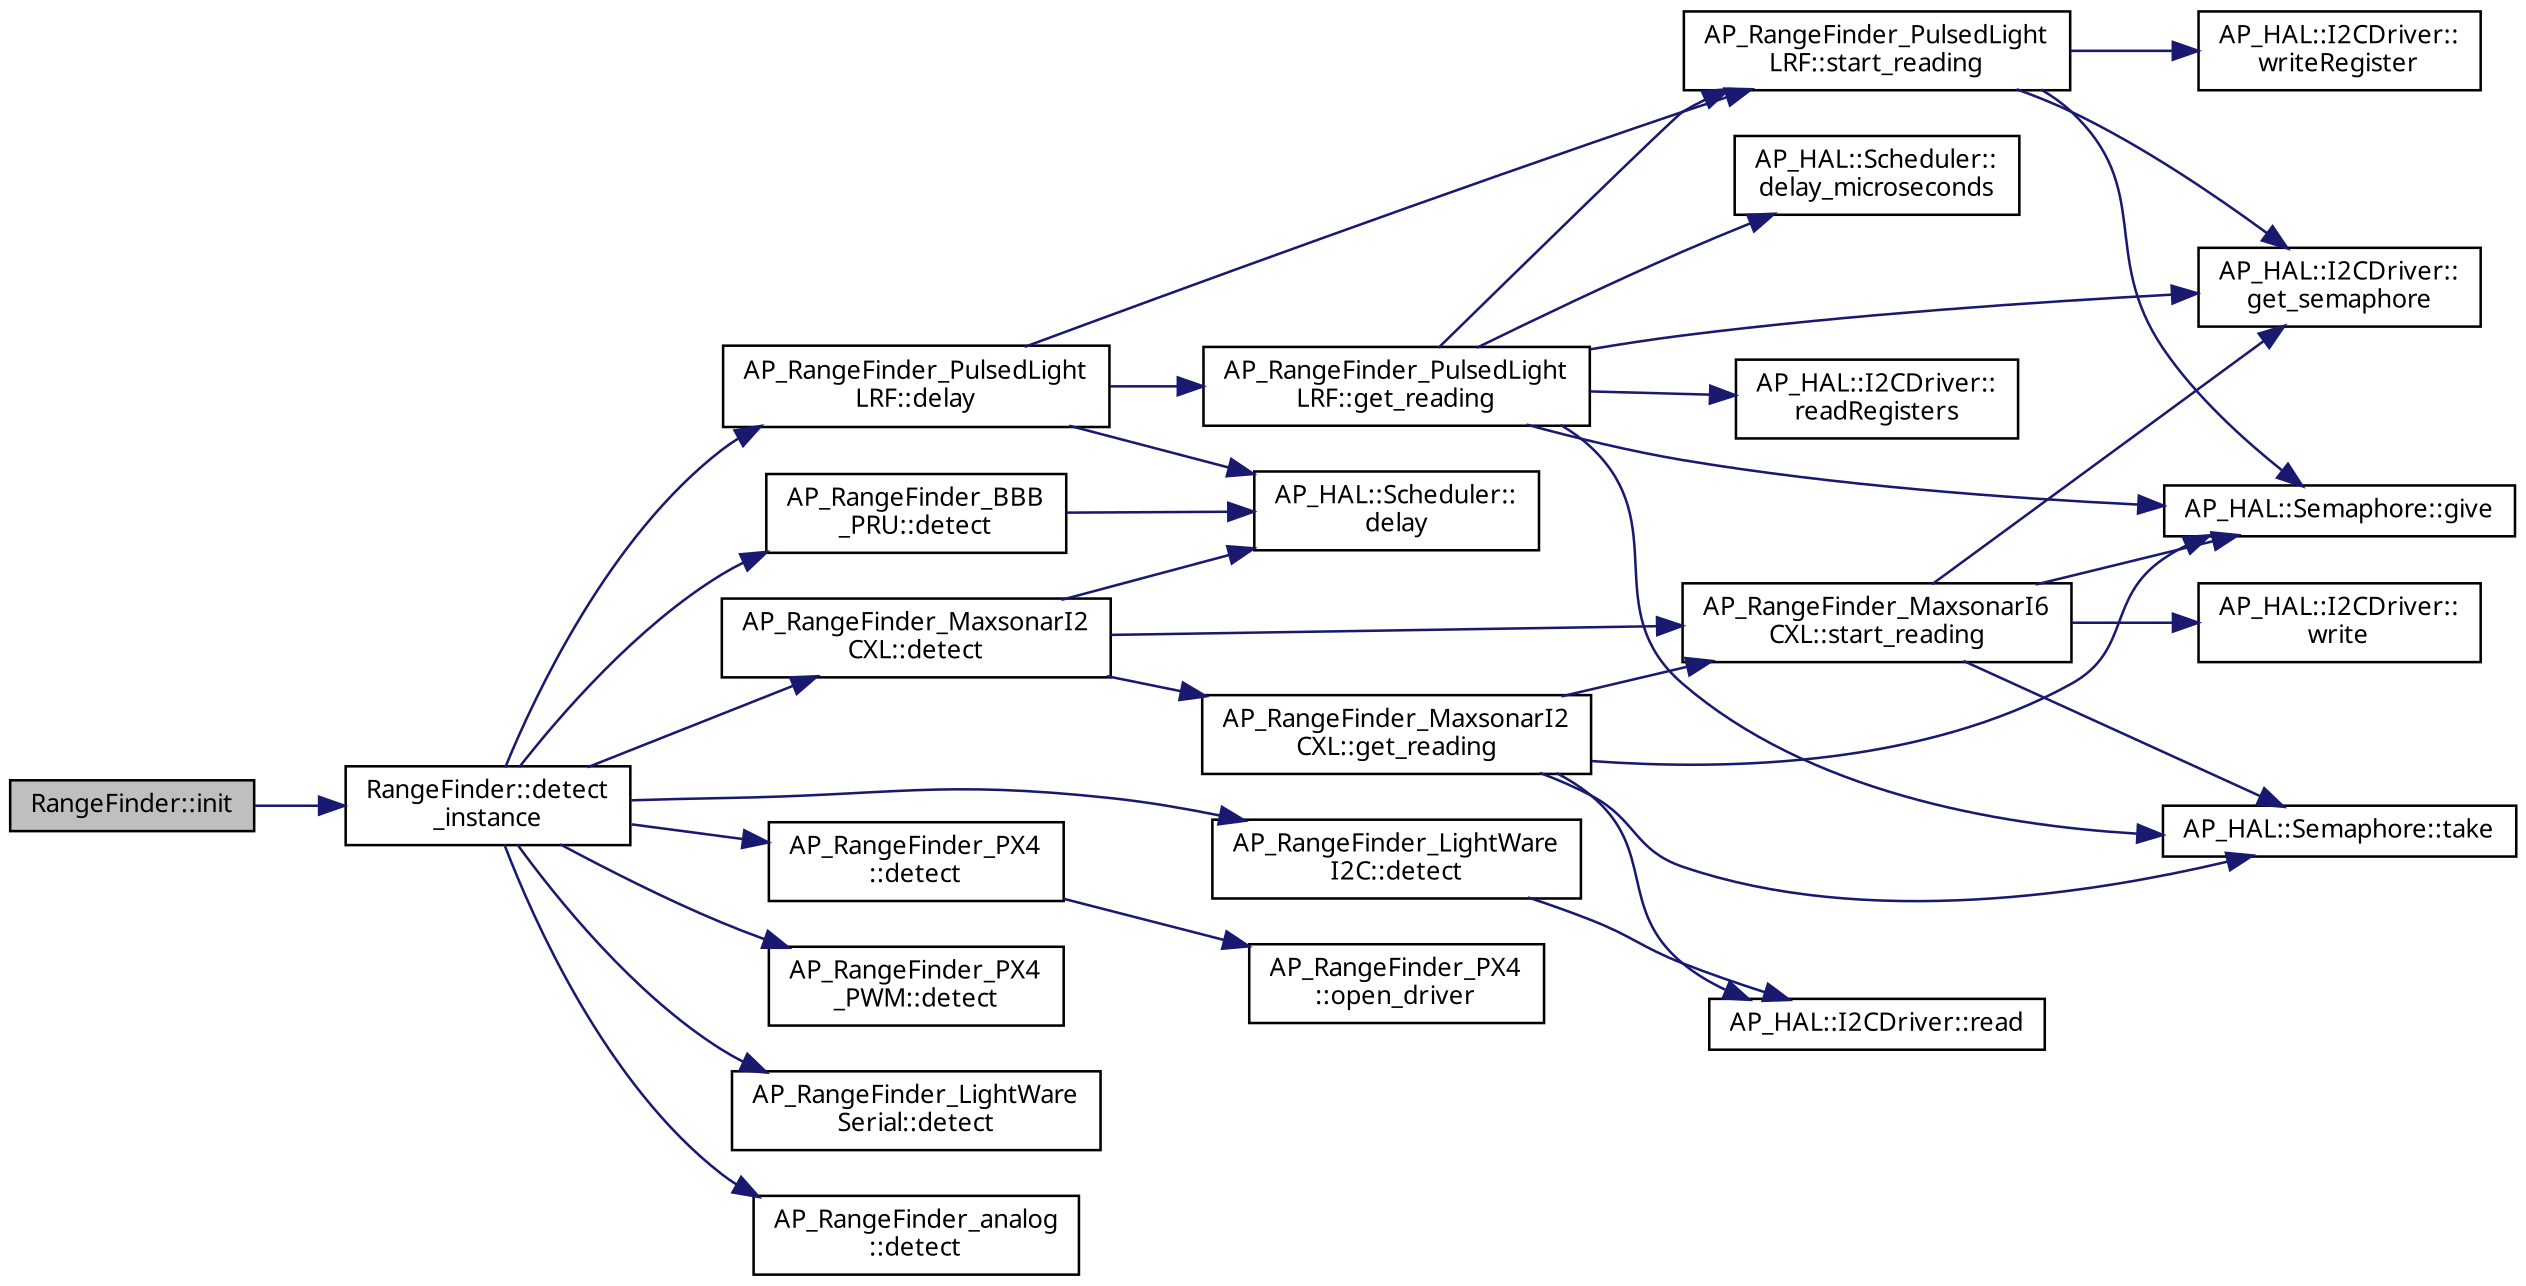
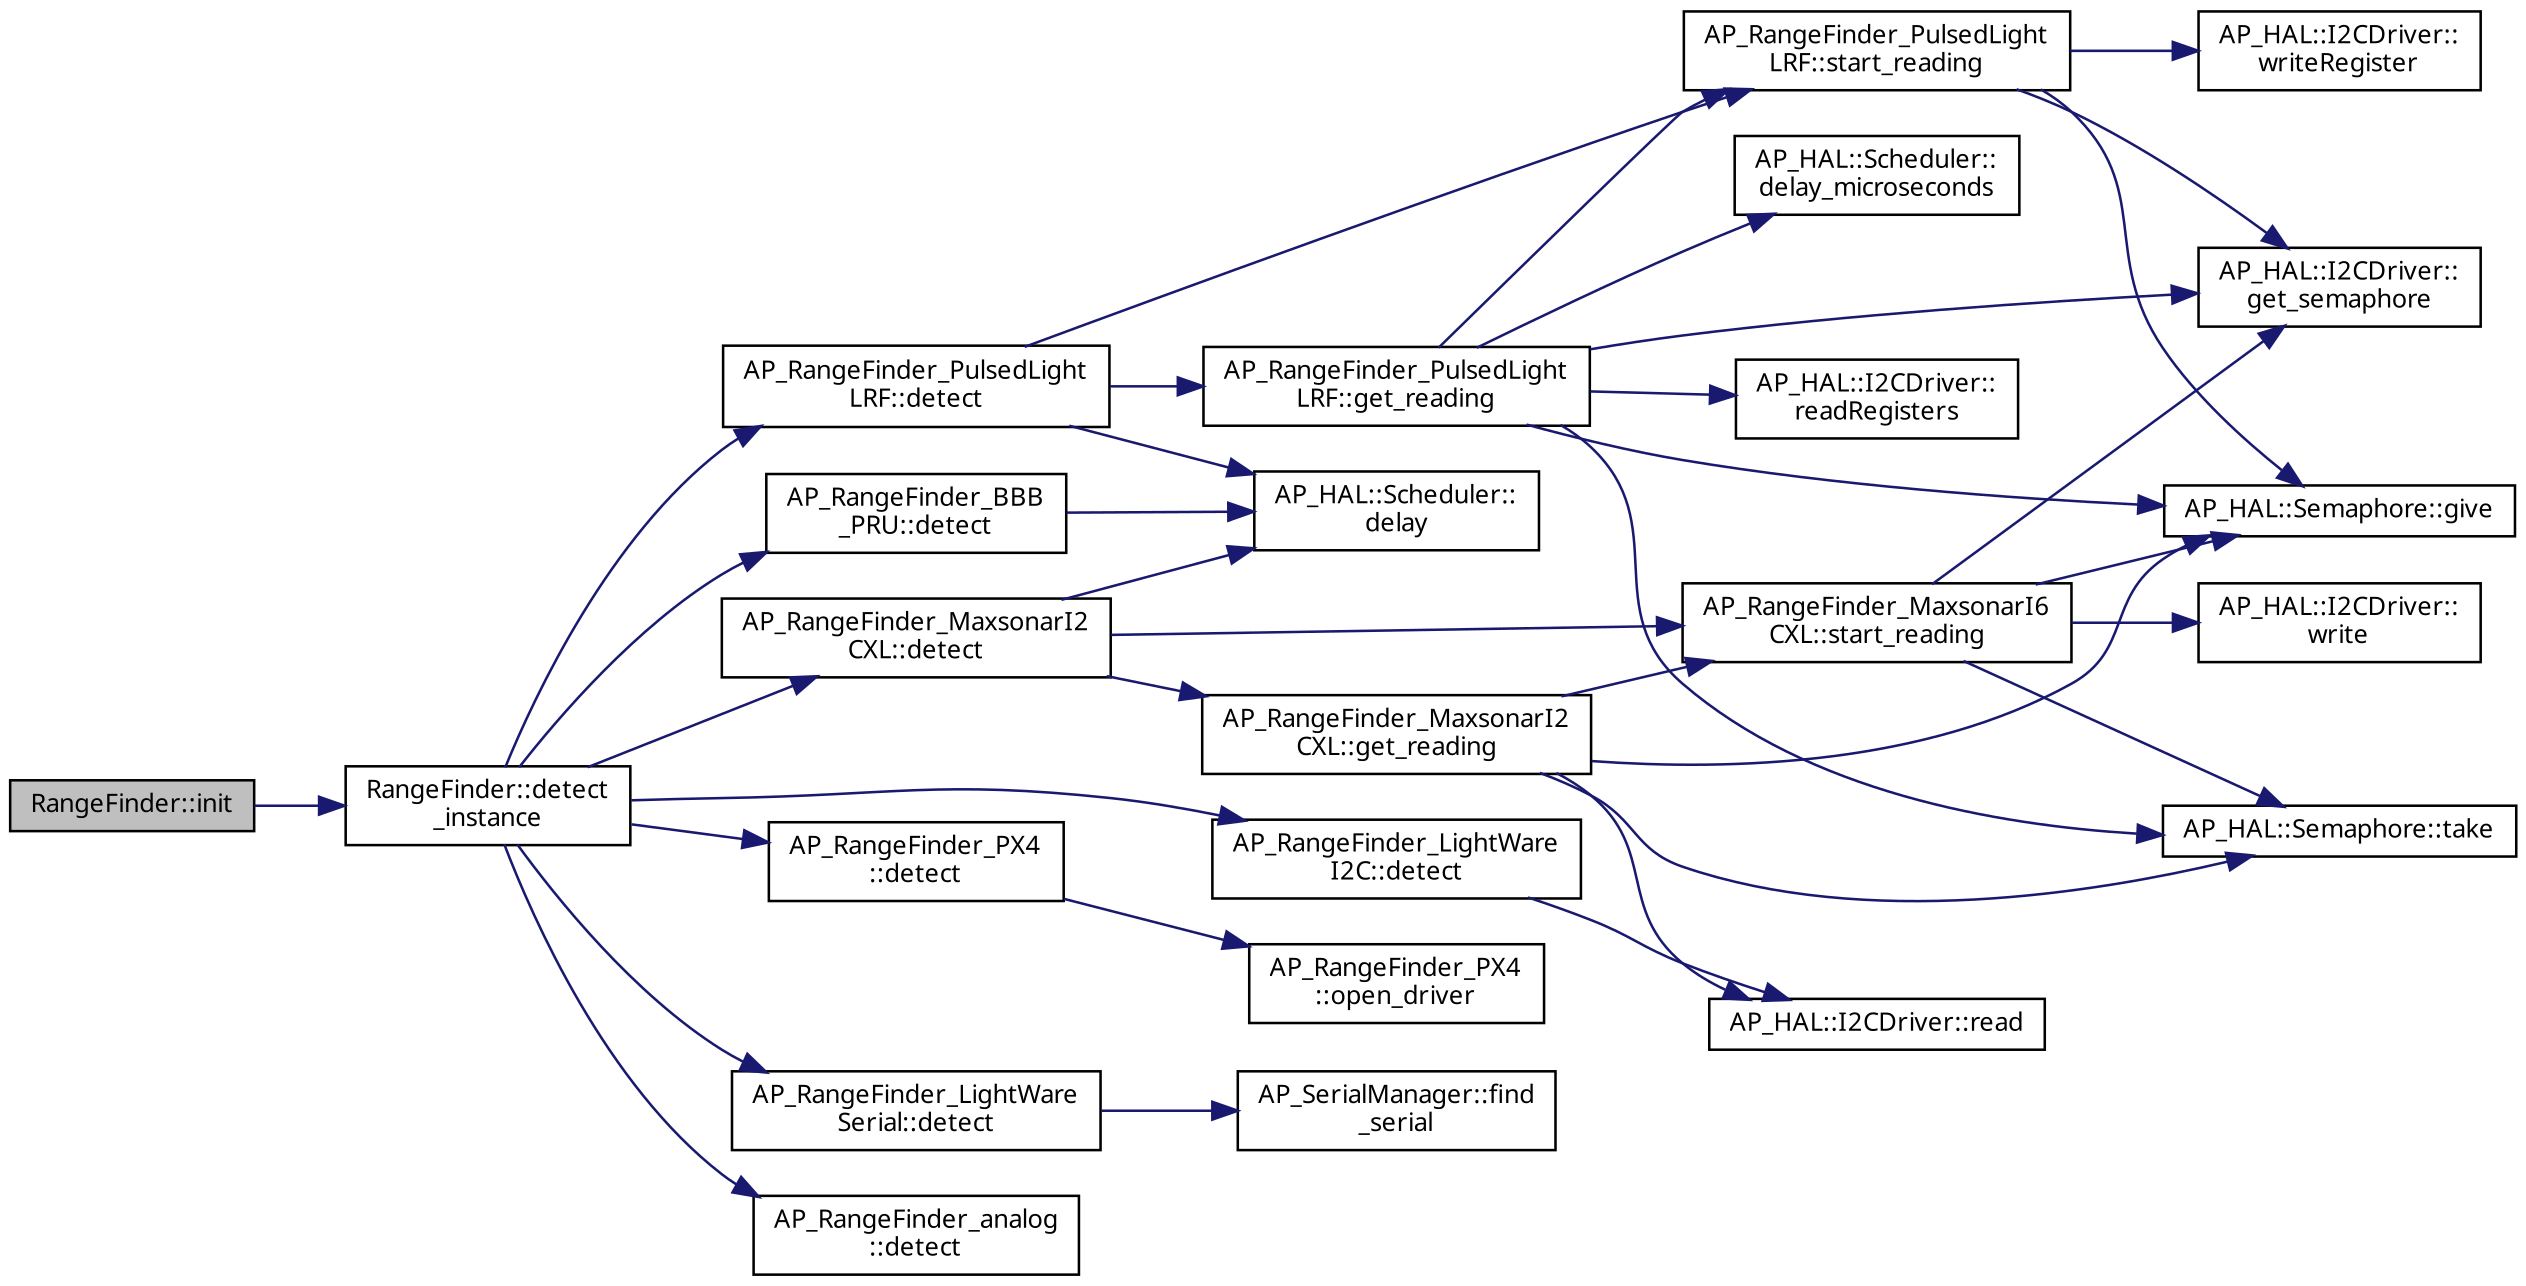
(916, 386) -> (916, 386)
(916, 986) -> none
none -> (1397, 1111)
